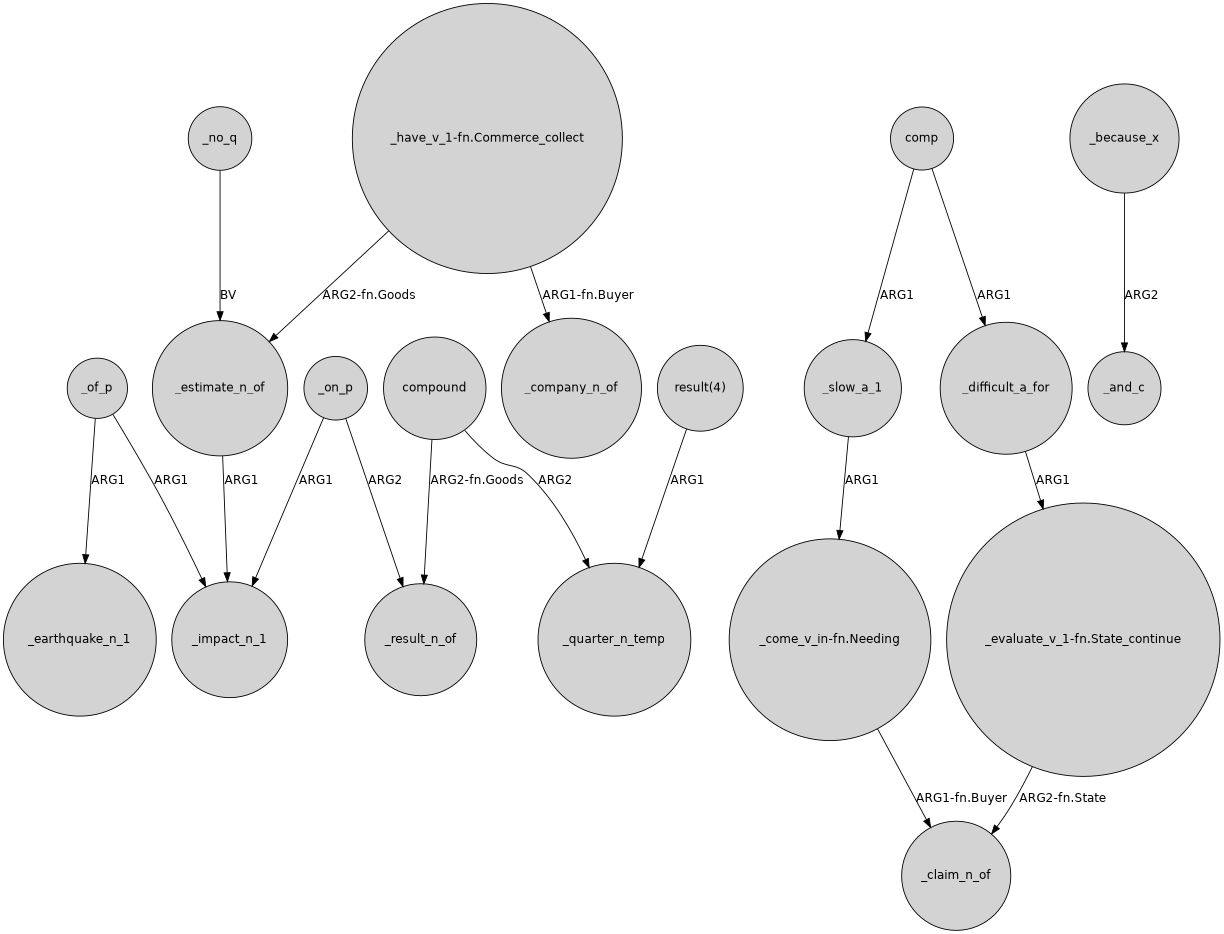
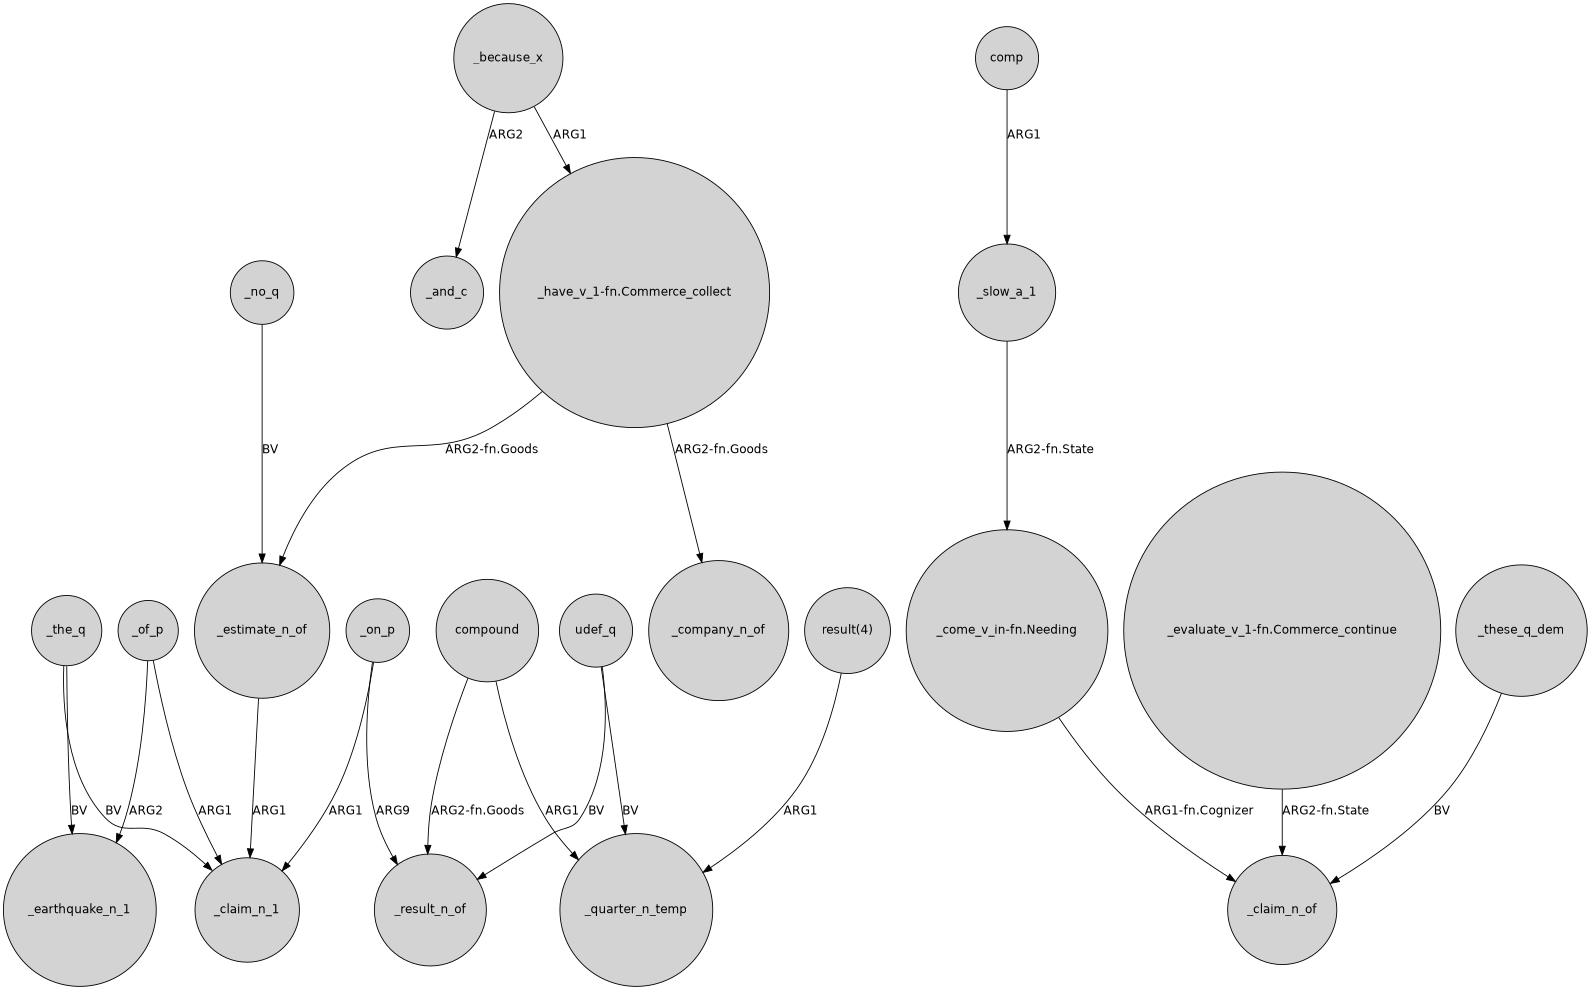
none -> (550, 136)
(589, 296) -> (722, 450)
(1006, 388) -> none
(109, 481) -> (146, 811)
(386, 481) -> (394, 811)
(556, 481) -> (563, 811)
(862, 481) -> (1051, 450)
none -> (67, 631)
none -> (596, 631)
none -> (1521, 631)
(230, 640) -> (247, 910)
(1083, 640) -> (1282, 631)
(962, 799) -> (1199, 811)
